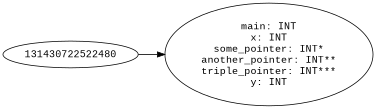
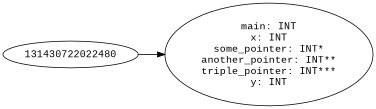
(71, 54) -> (71, 54)
